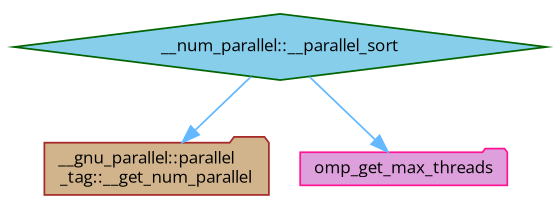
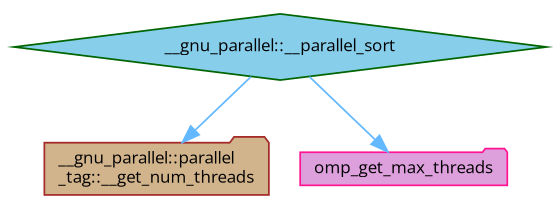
(280, 47) -> (280, 47)
(157, 169) -> (157, 169)
